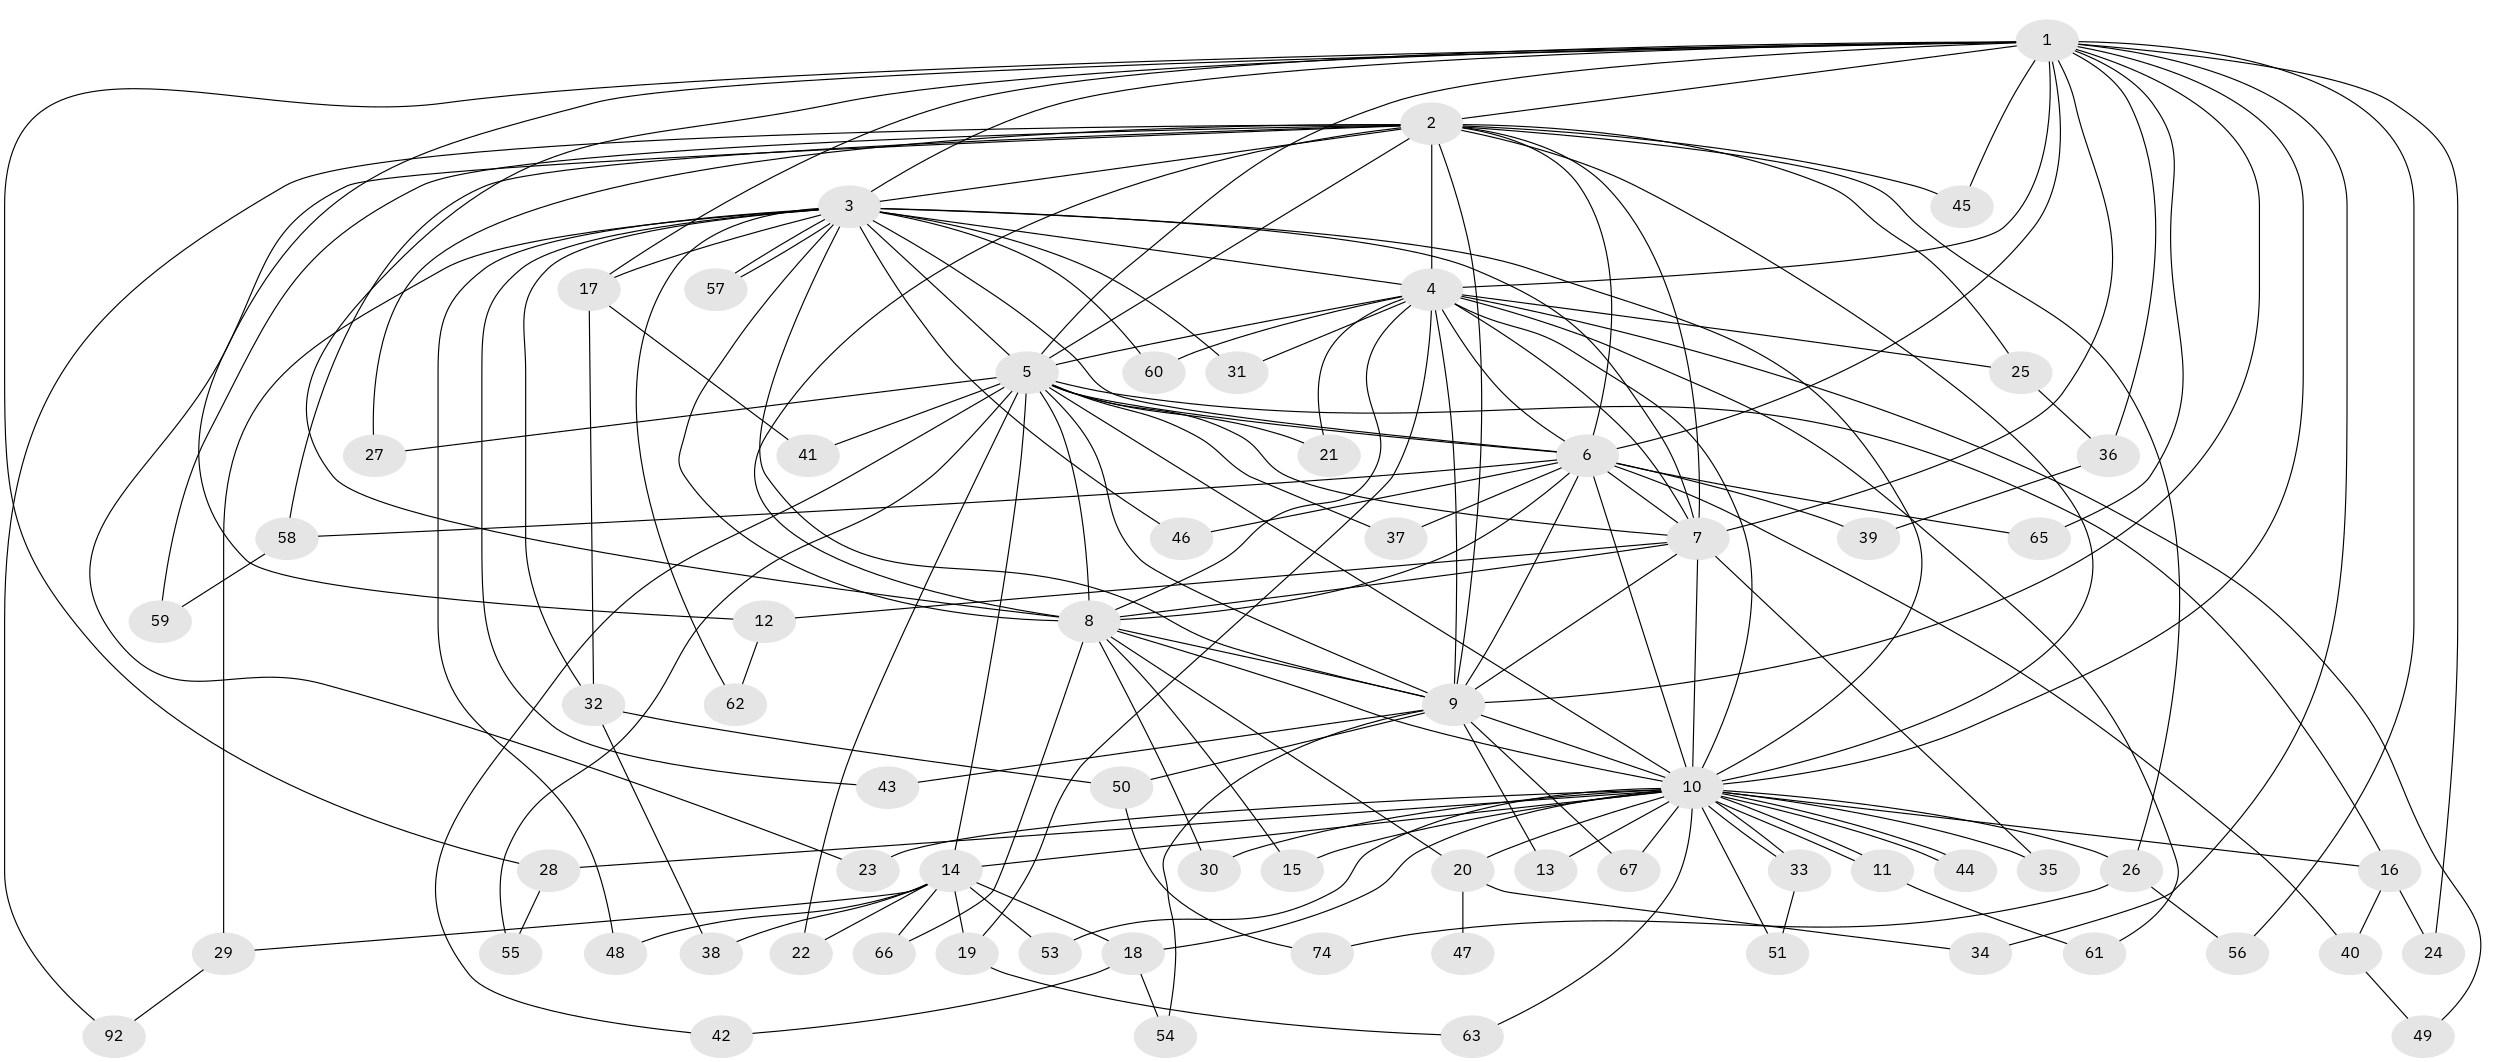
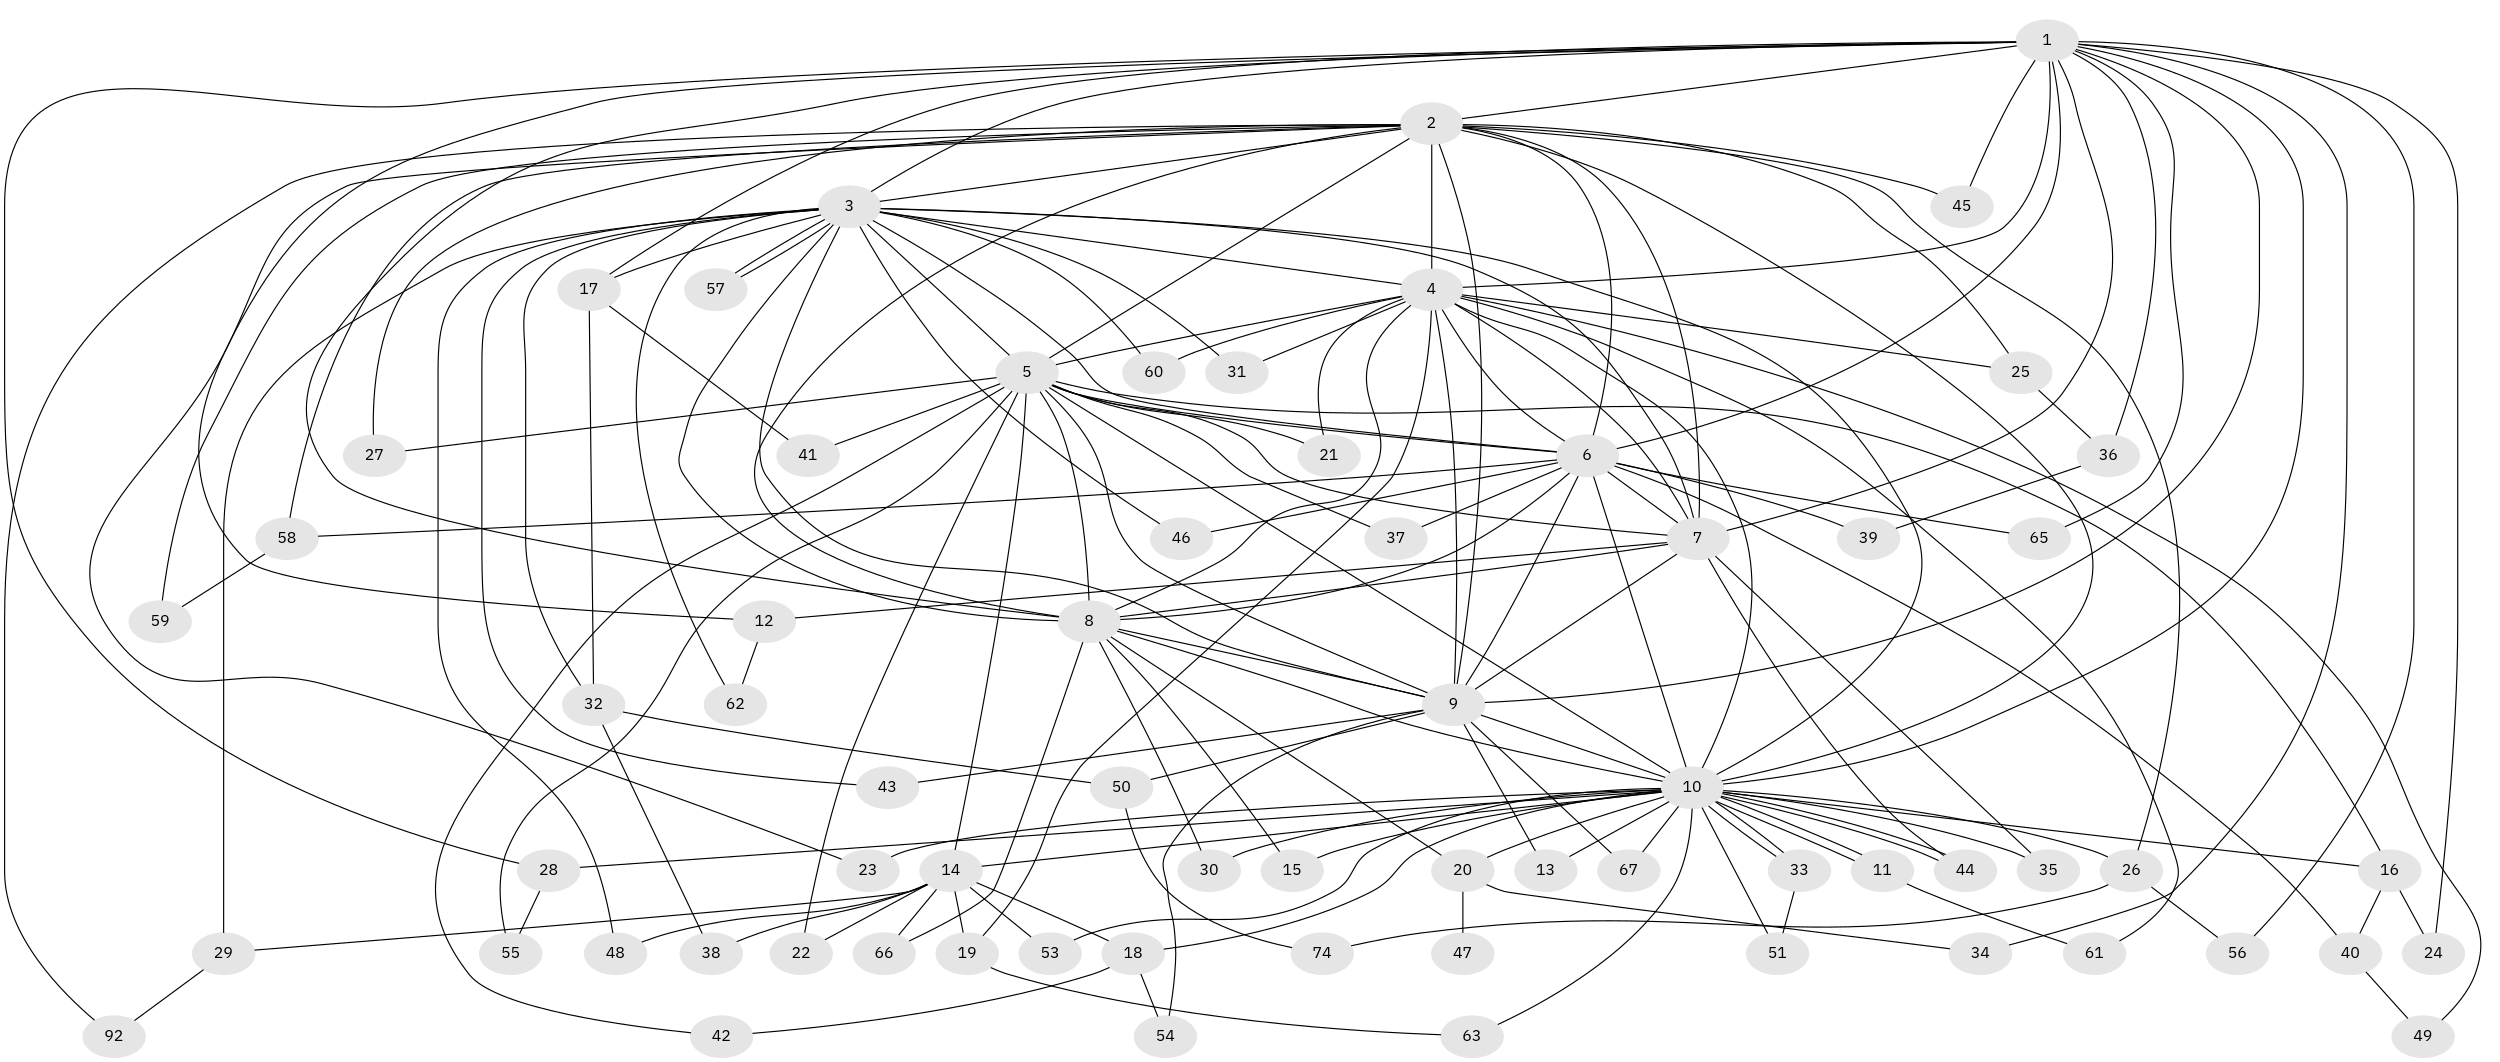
(1485, 83) -> none
(1695, 663) -> (1818, 727)
